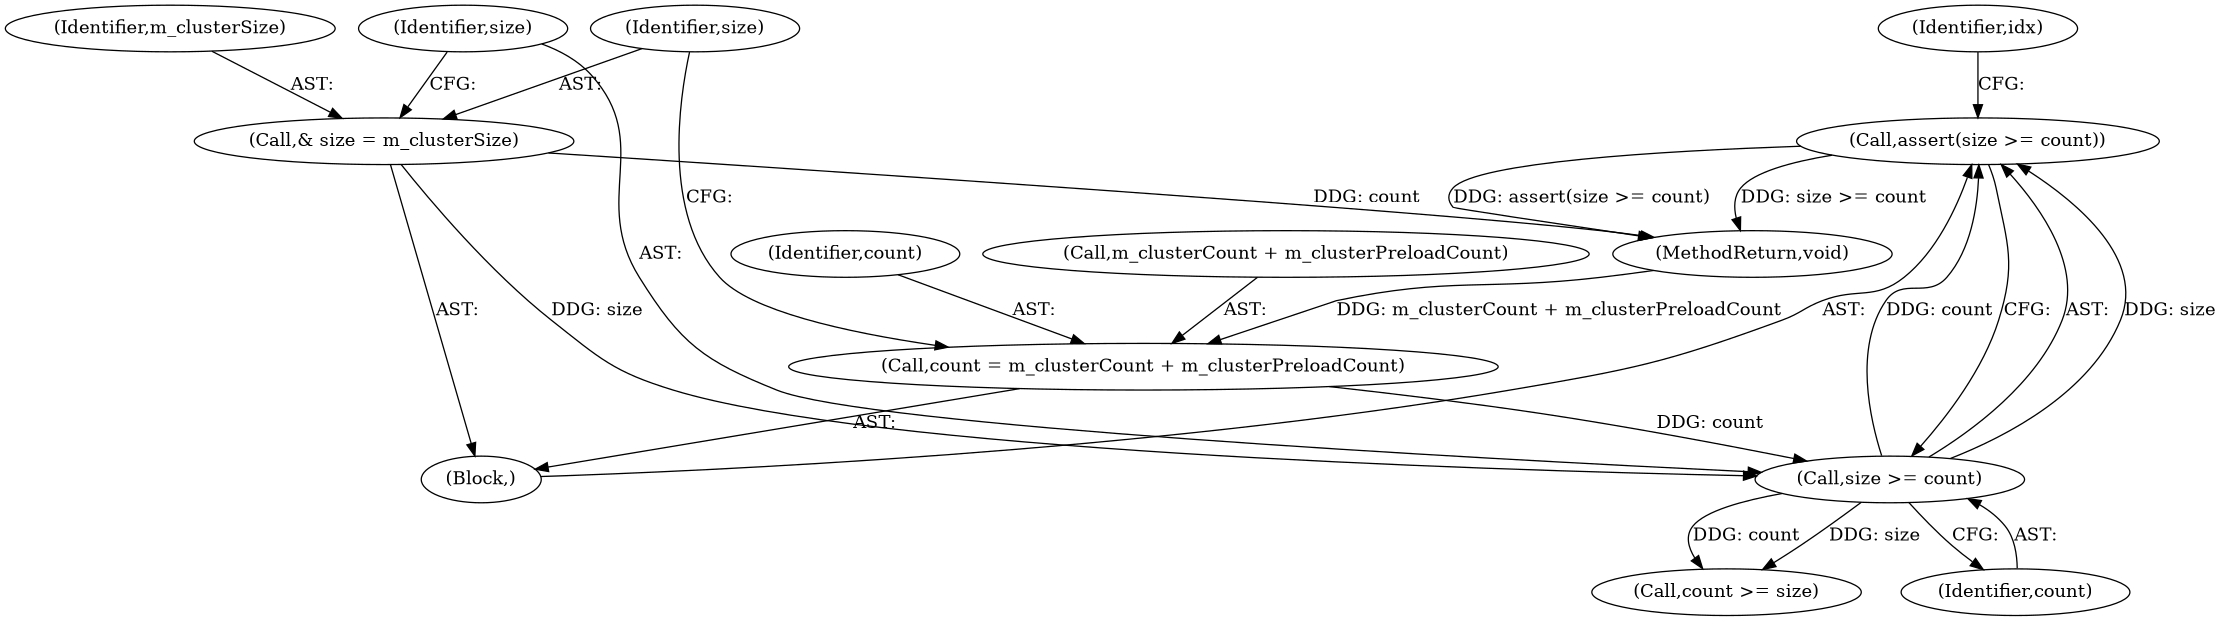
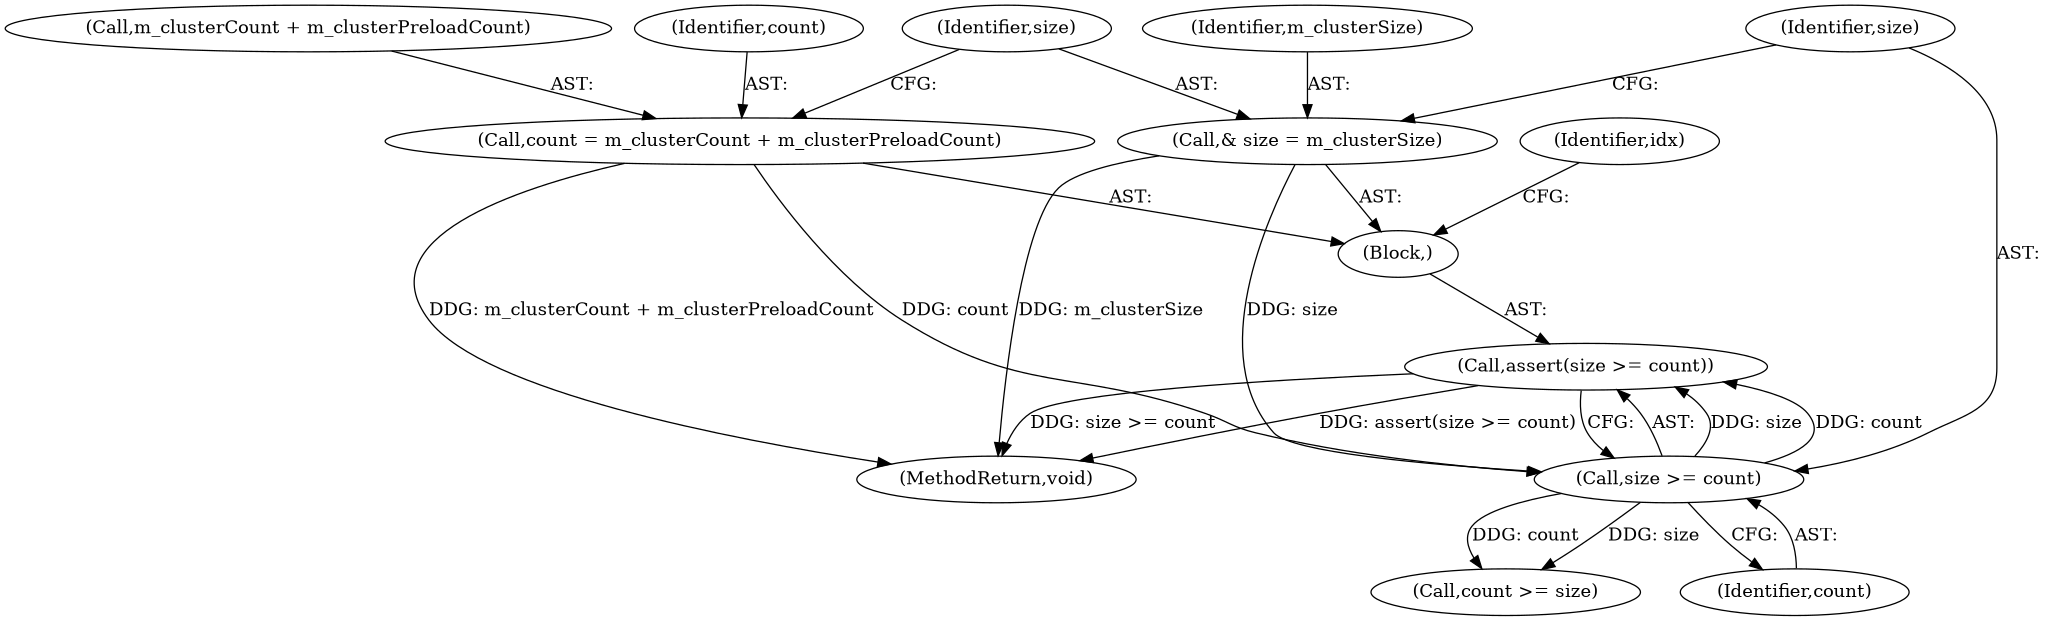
(1978, 78) -> (1512, 196)
(1367, 198) -> (1111, 310)
(1434, 287) -> (504, 370)
